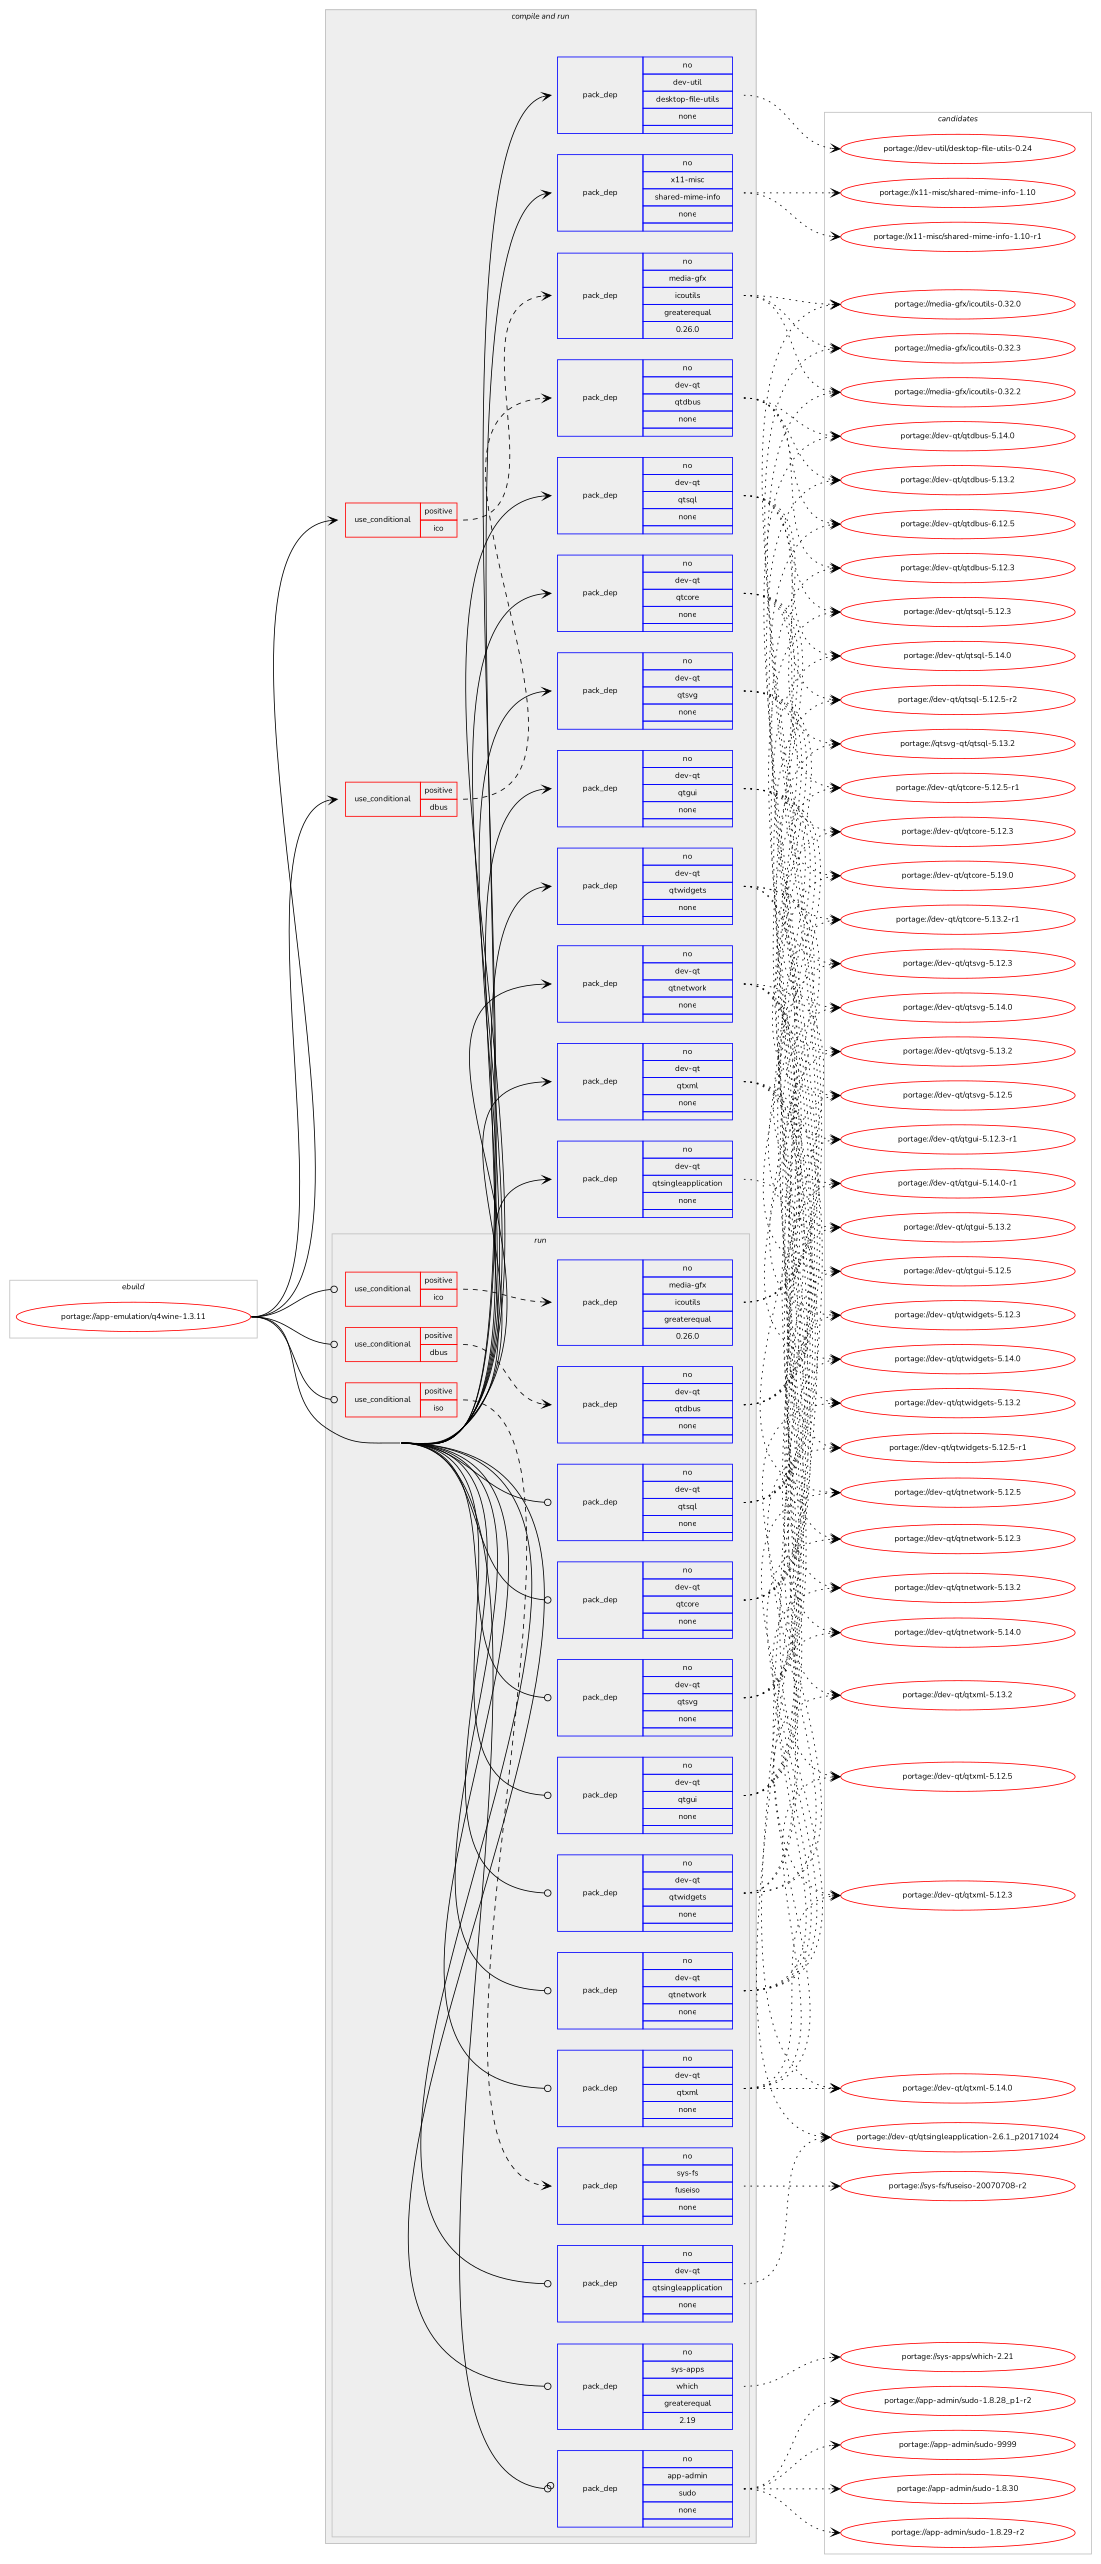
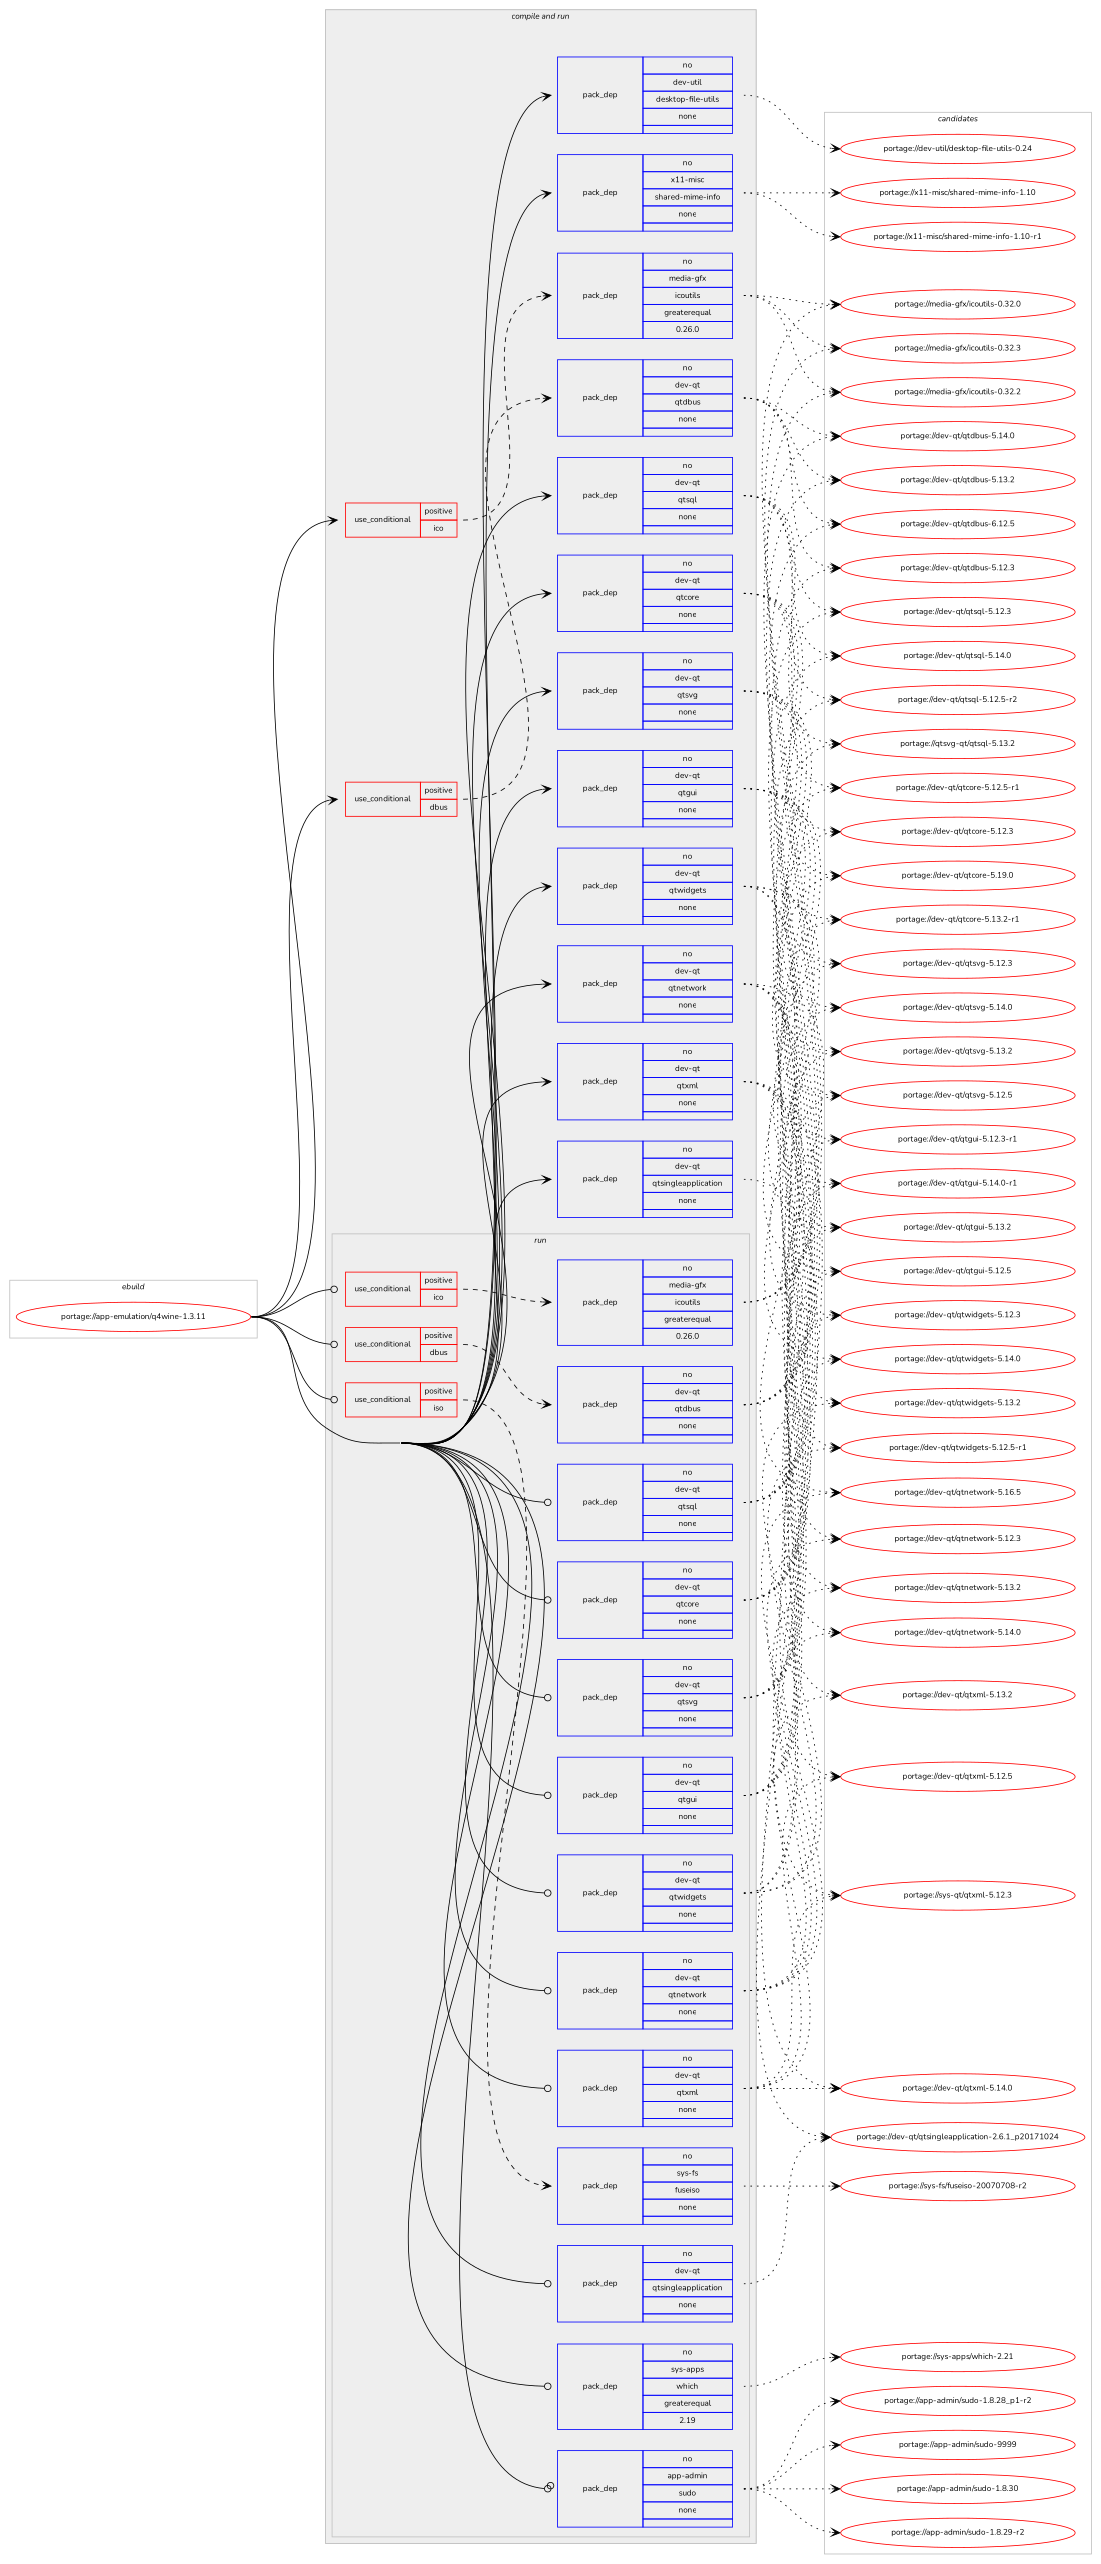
(958, 1493) -> (958, 1493)
(958, 1896) -> (958, 1896)
